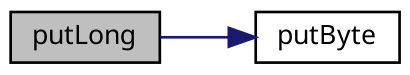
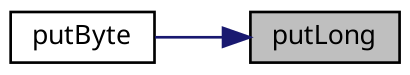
(194, 37) -> (189, 37)
